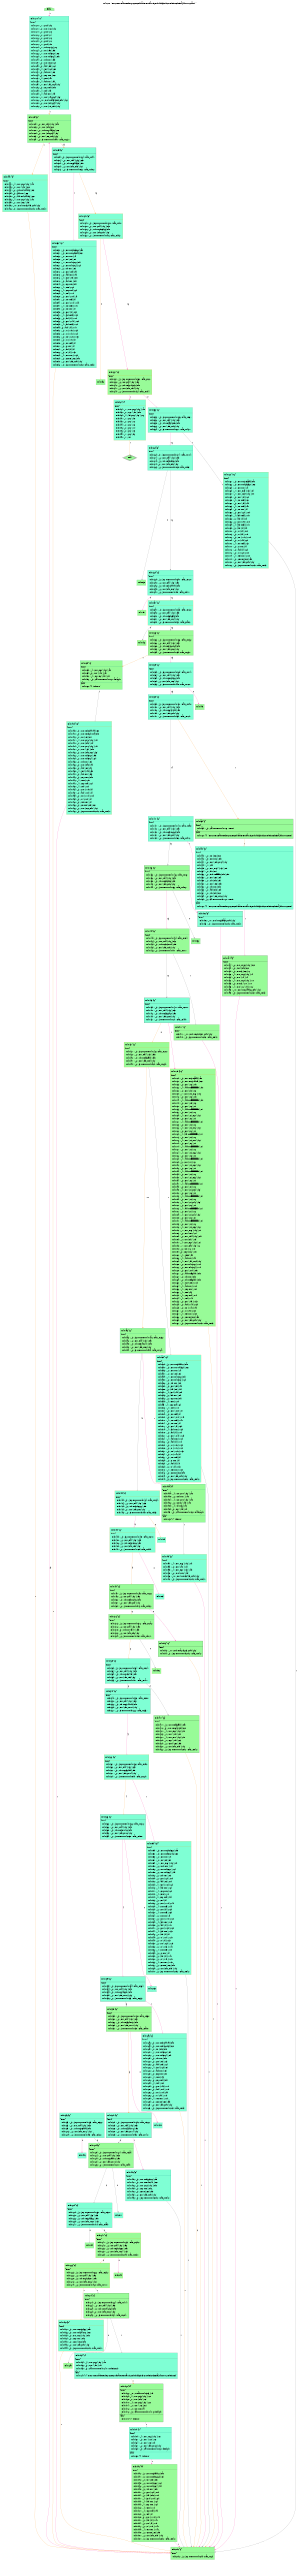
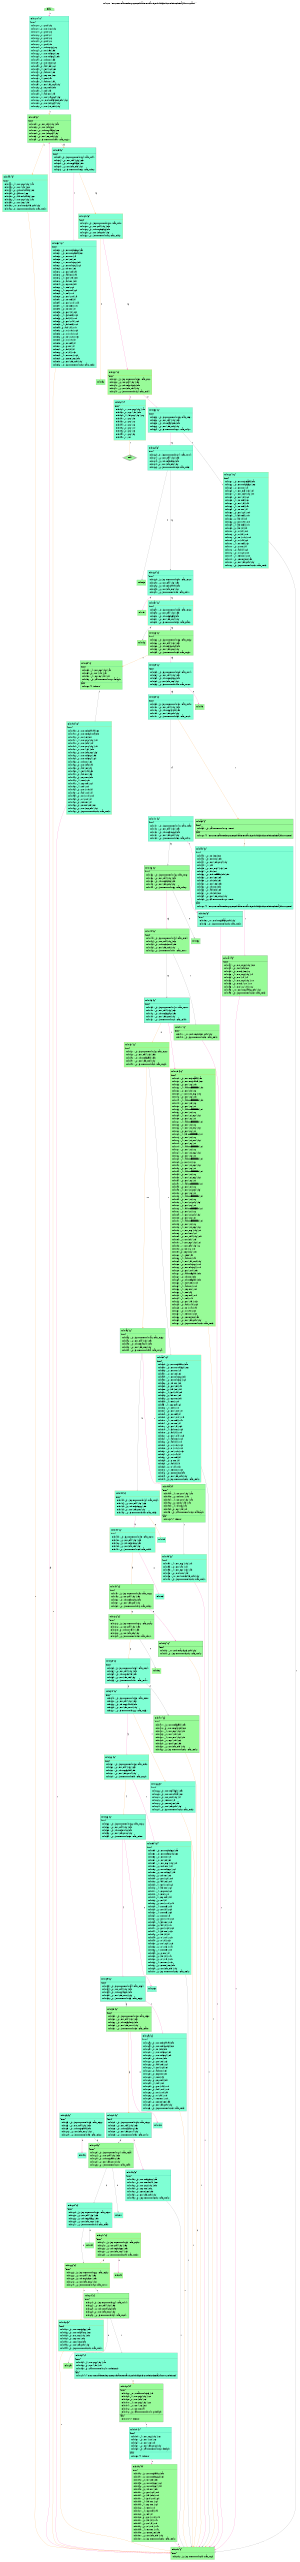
none -> (173, 1797)
(104, 2230) -> (81, 2245)
